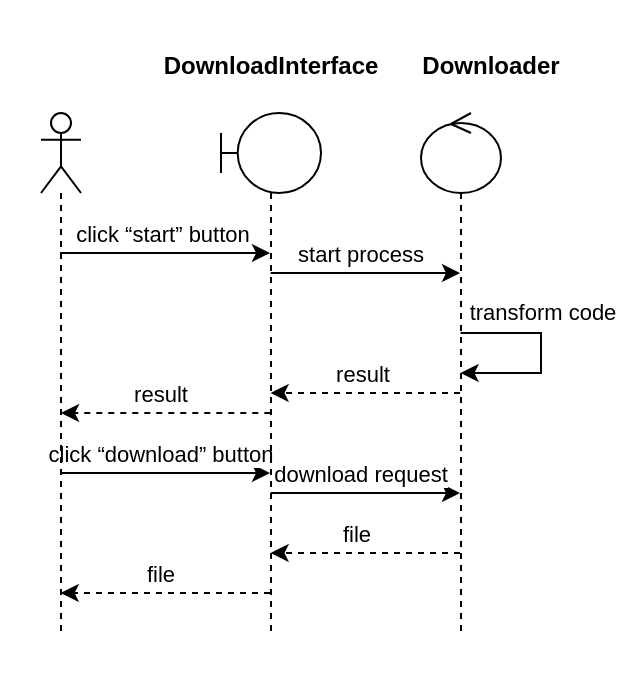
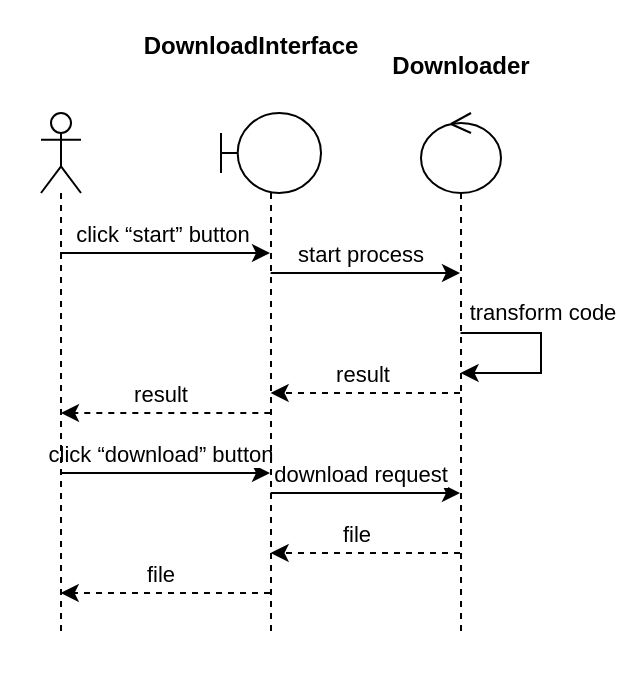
(271, 67) -> (251, 47)
(491, 67) -> (461, 67)
